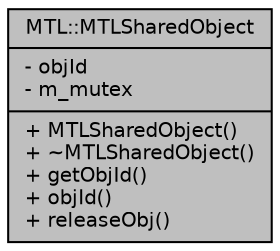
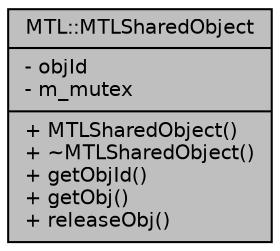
(68, 198) -> (78, 198)
